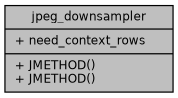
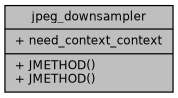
(80, 41) -> (89, 41)
